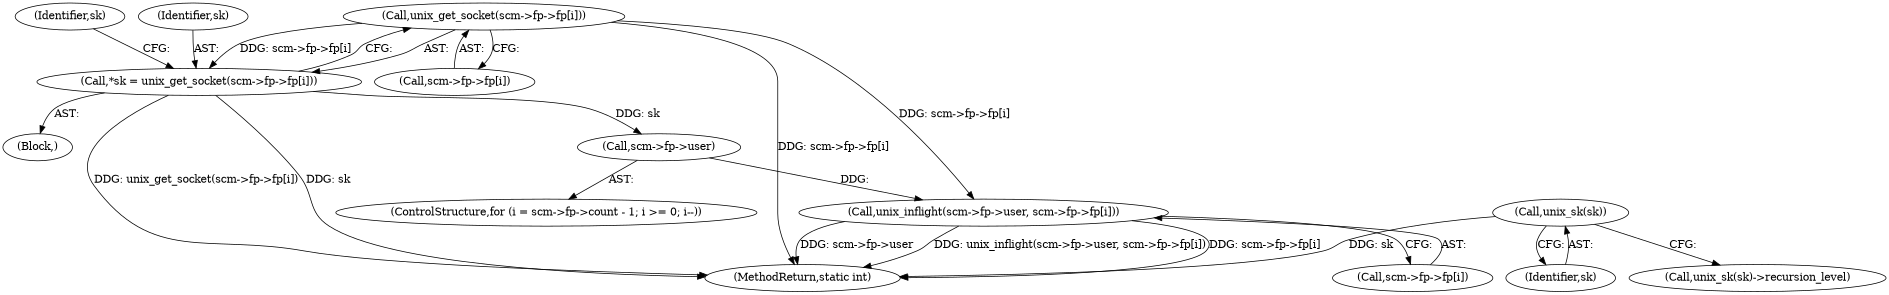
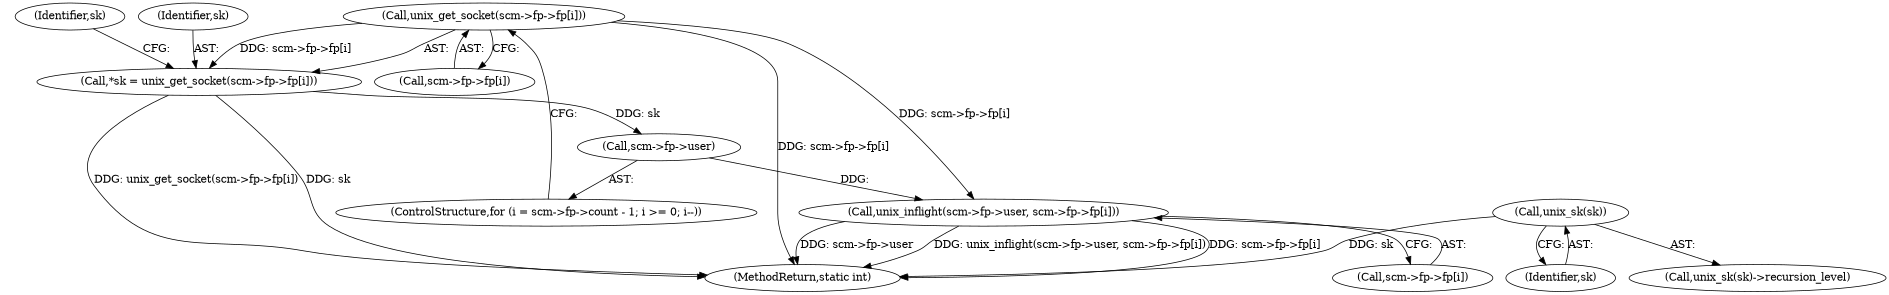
(353, 54) -> (550, 111)
(38, 147) -> none
(1685, 245) -> (1685, 245)
